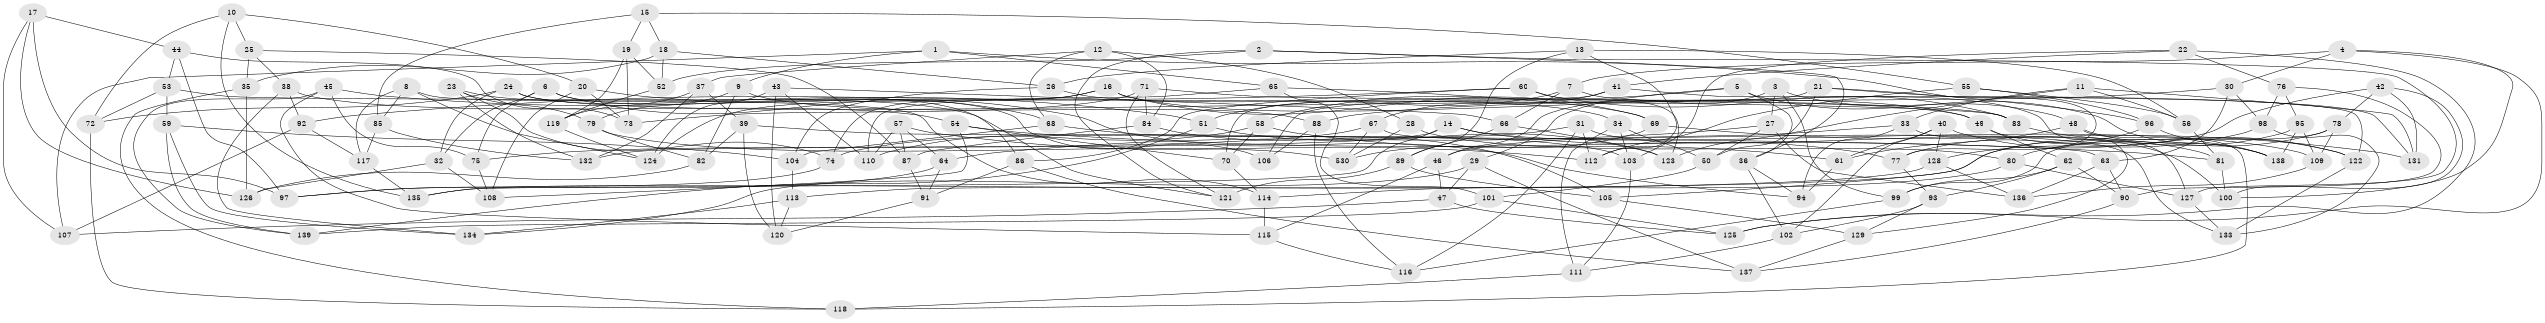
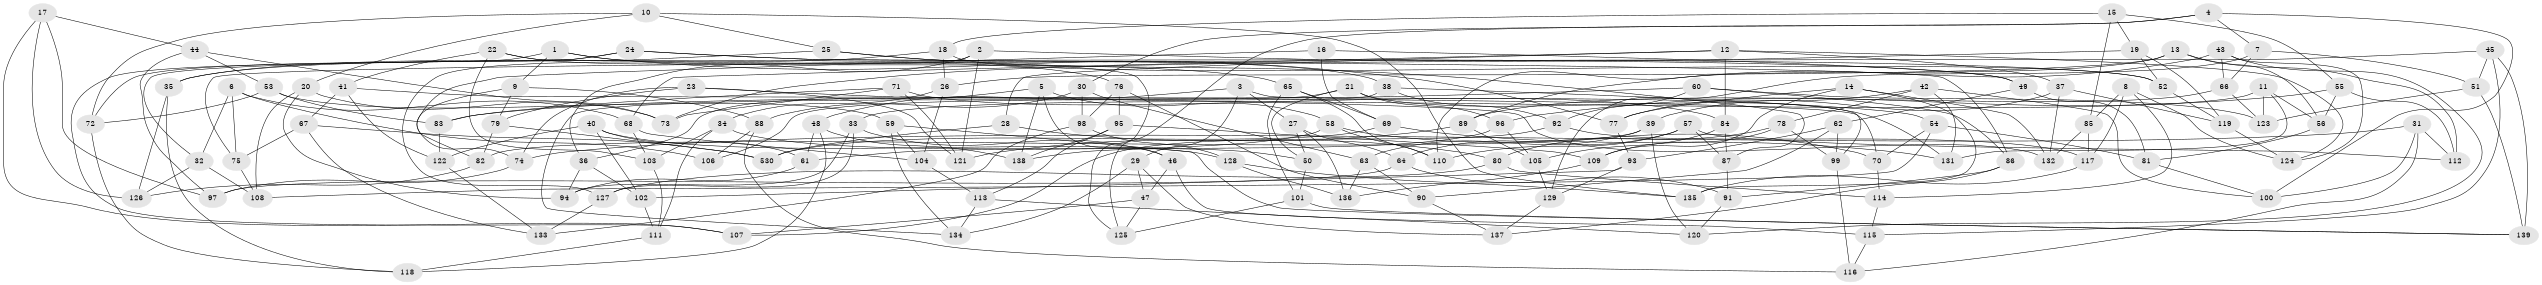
(871, 102) -> (2215, 69)
